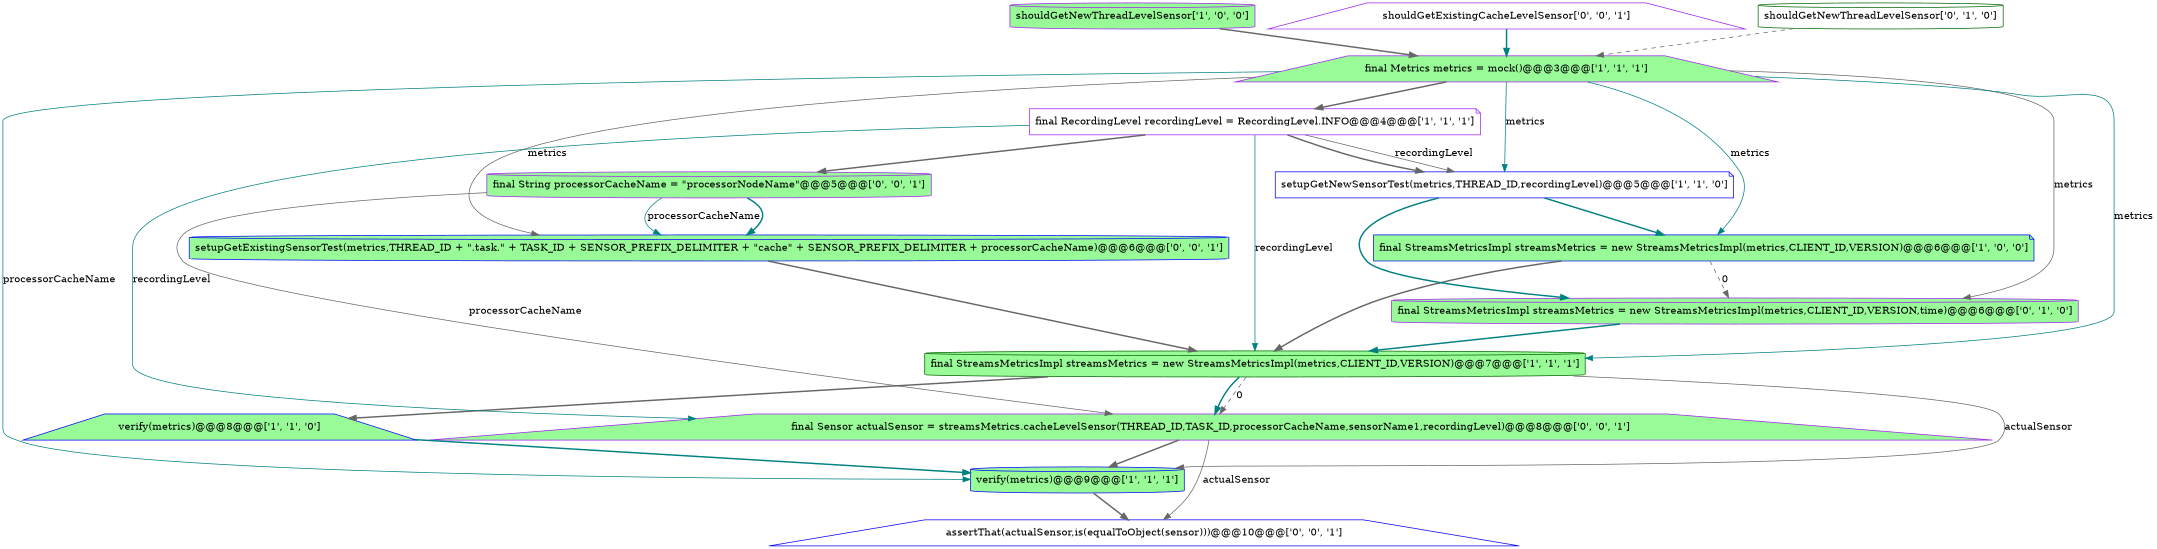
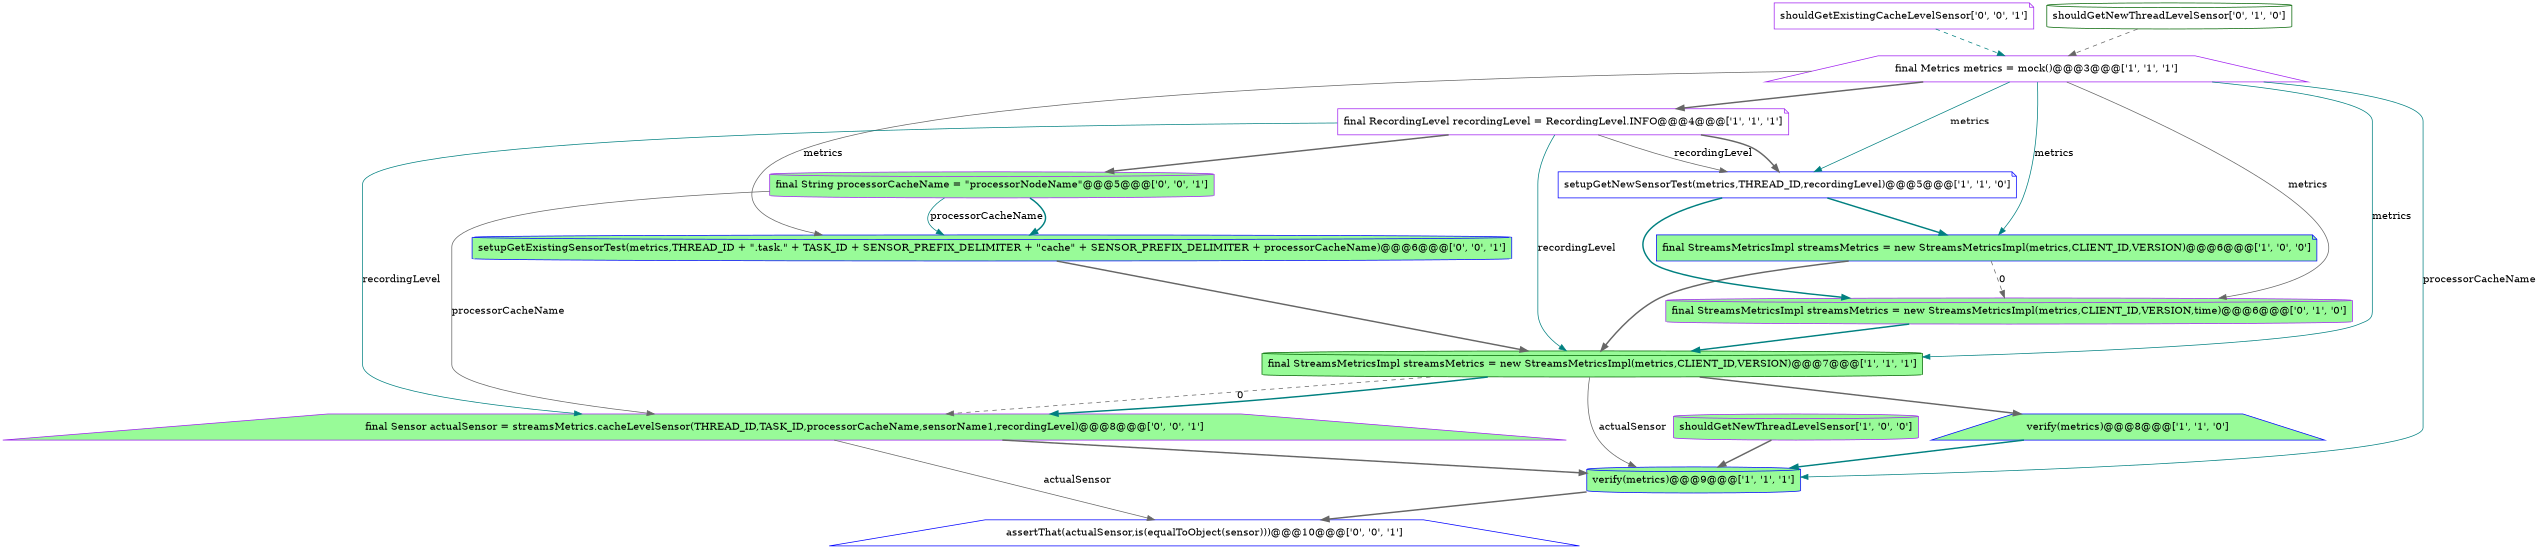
(1507, 16) -> (1904, 16)
(1507, 39) -> (1967, 41)
(1314, 42) -> (1748, 452)
(1507, 69) -> (2037, 69)
